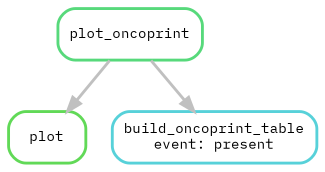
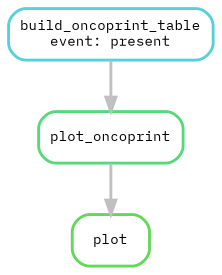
(168, 80) -> (111, 79)
